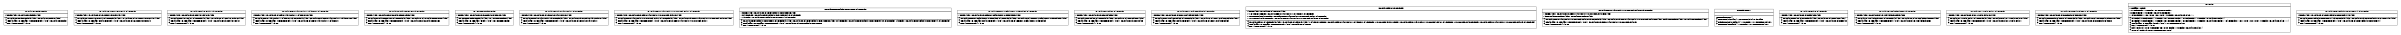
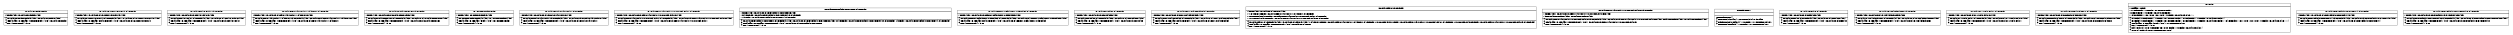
(481, 15) -> (474, 15)
none -> (2456, 18)
